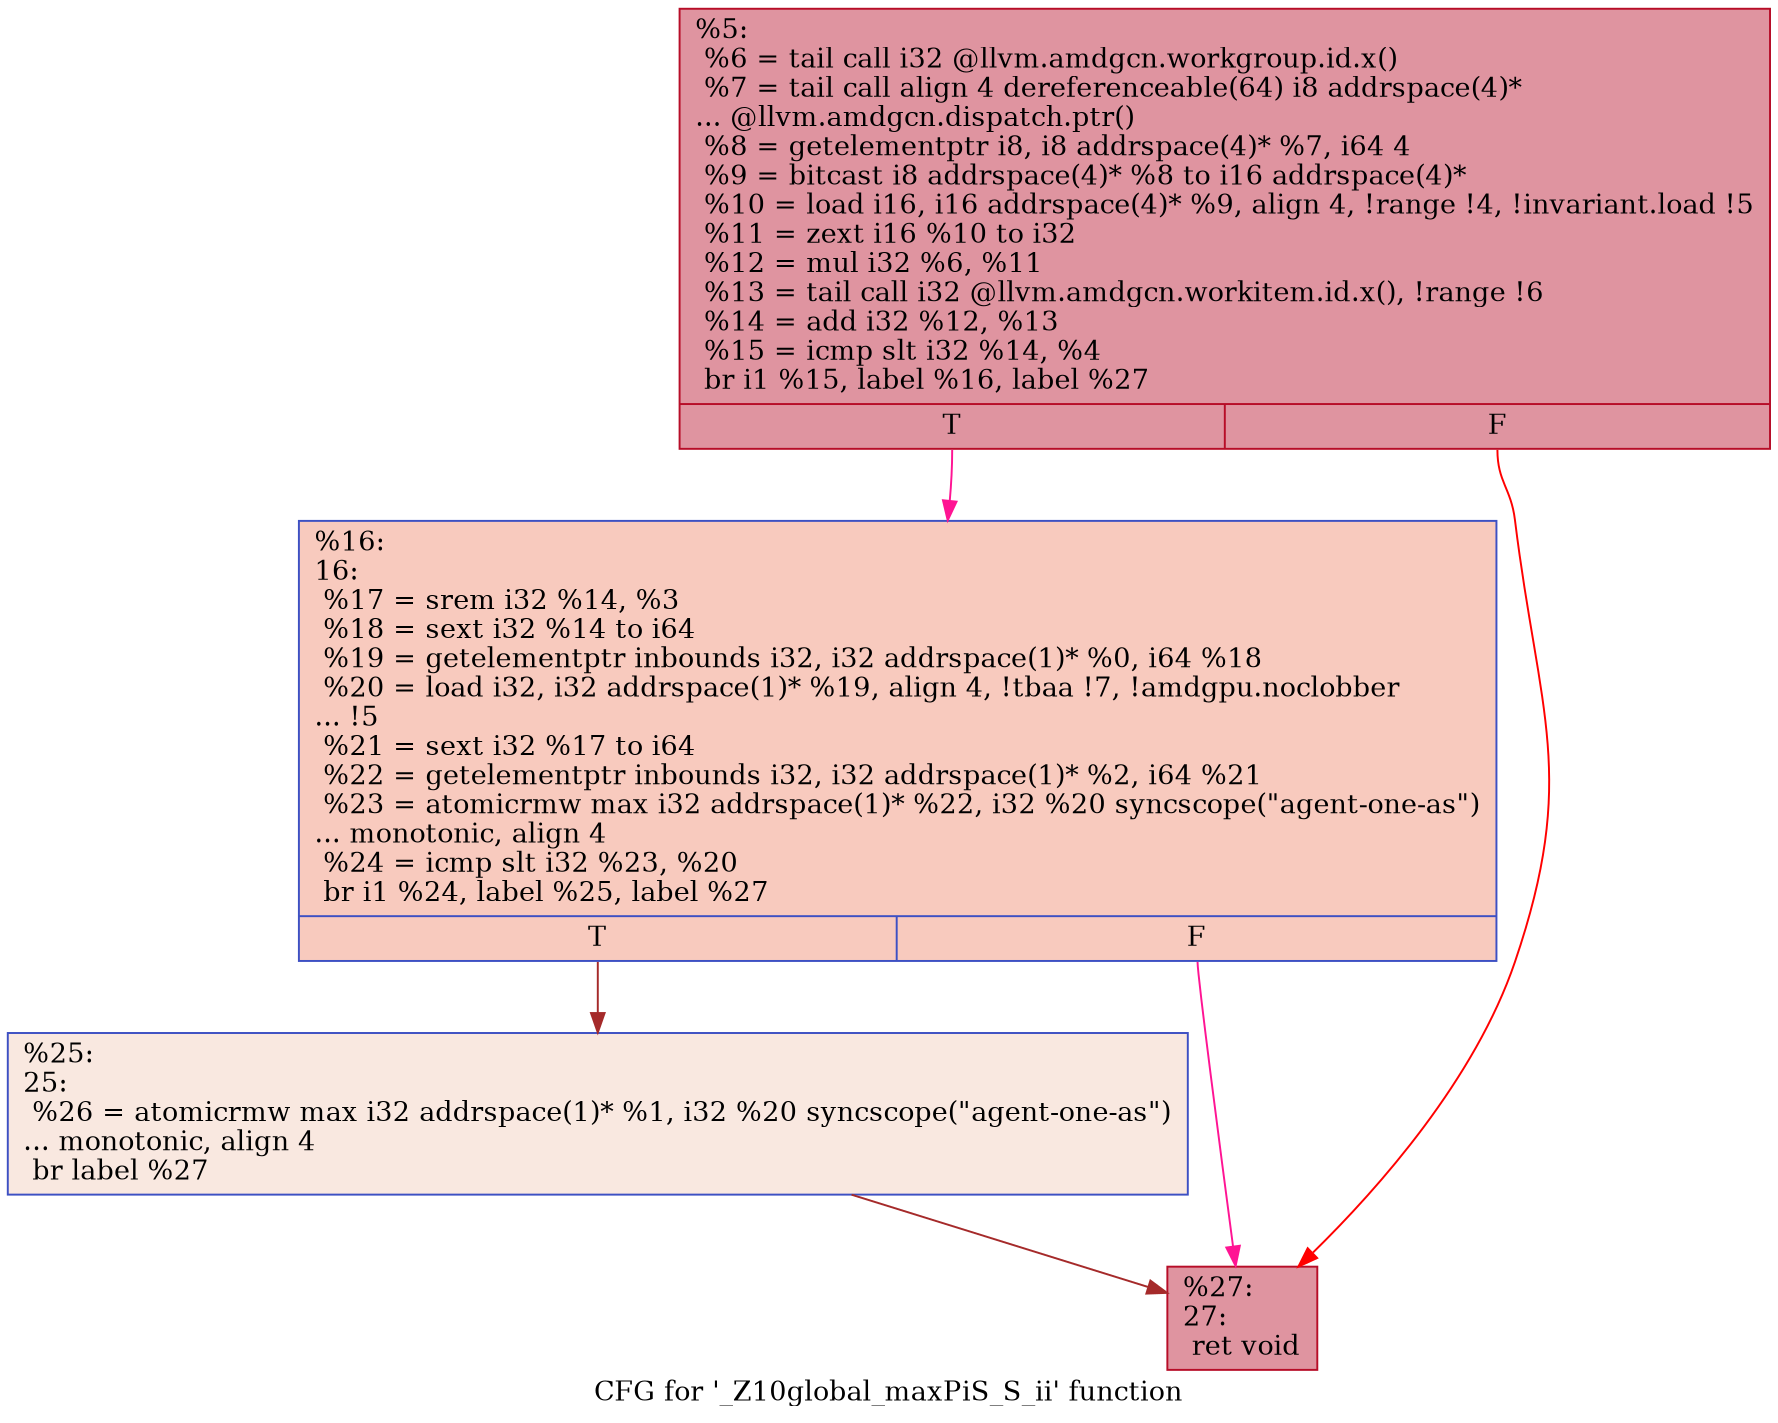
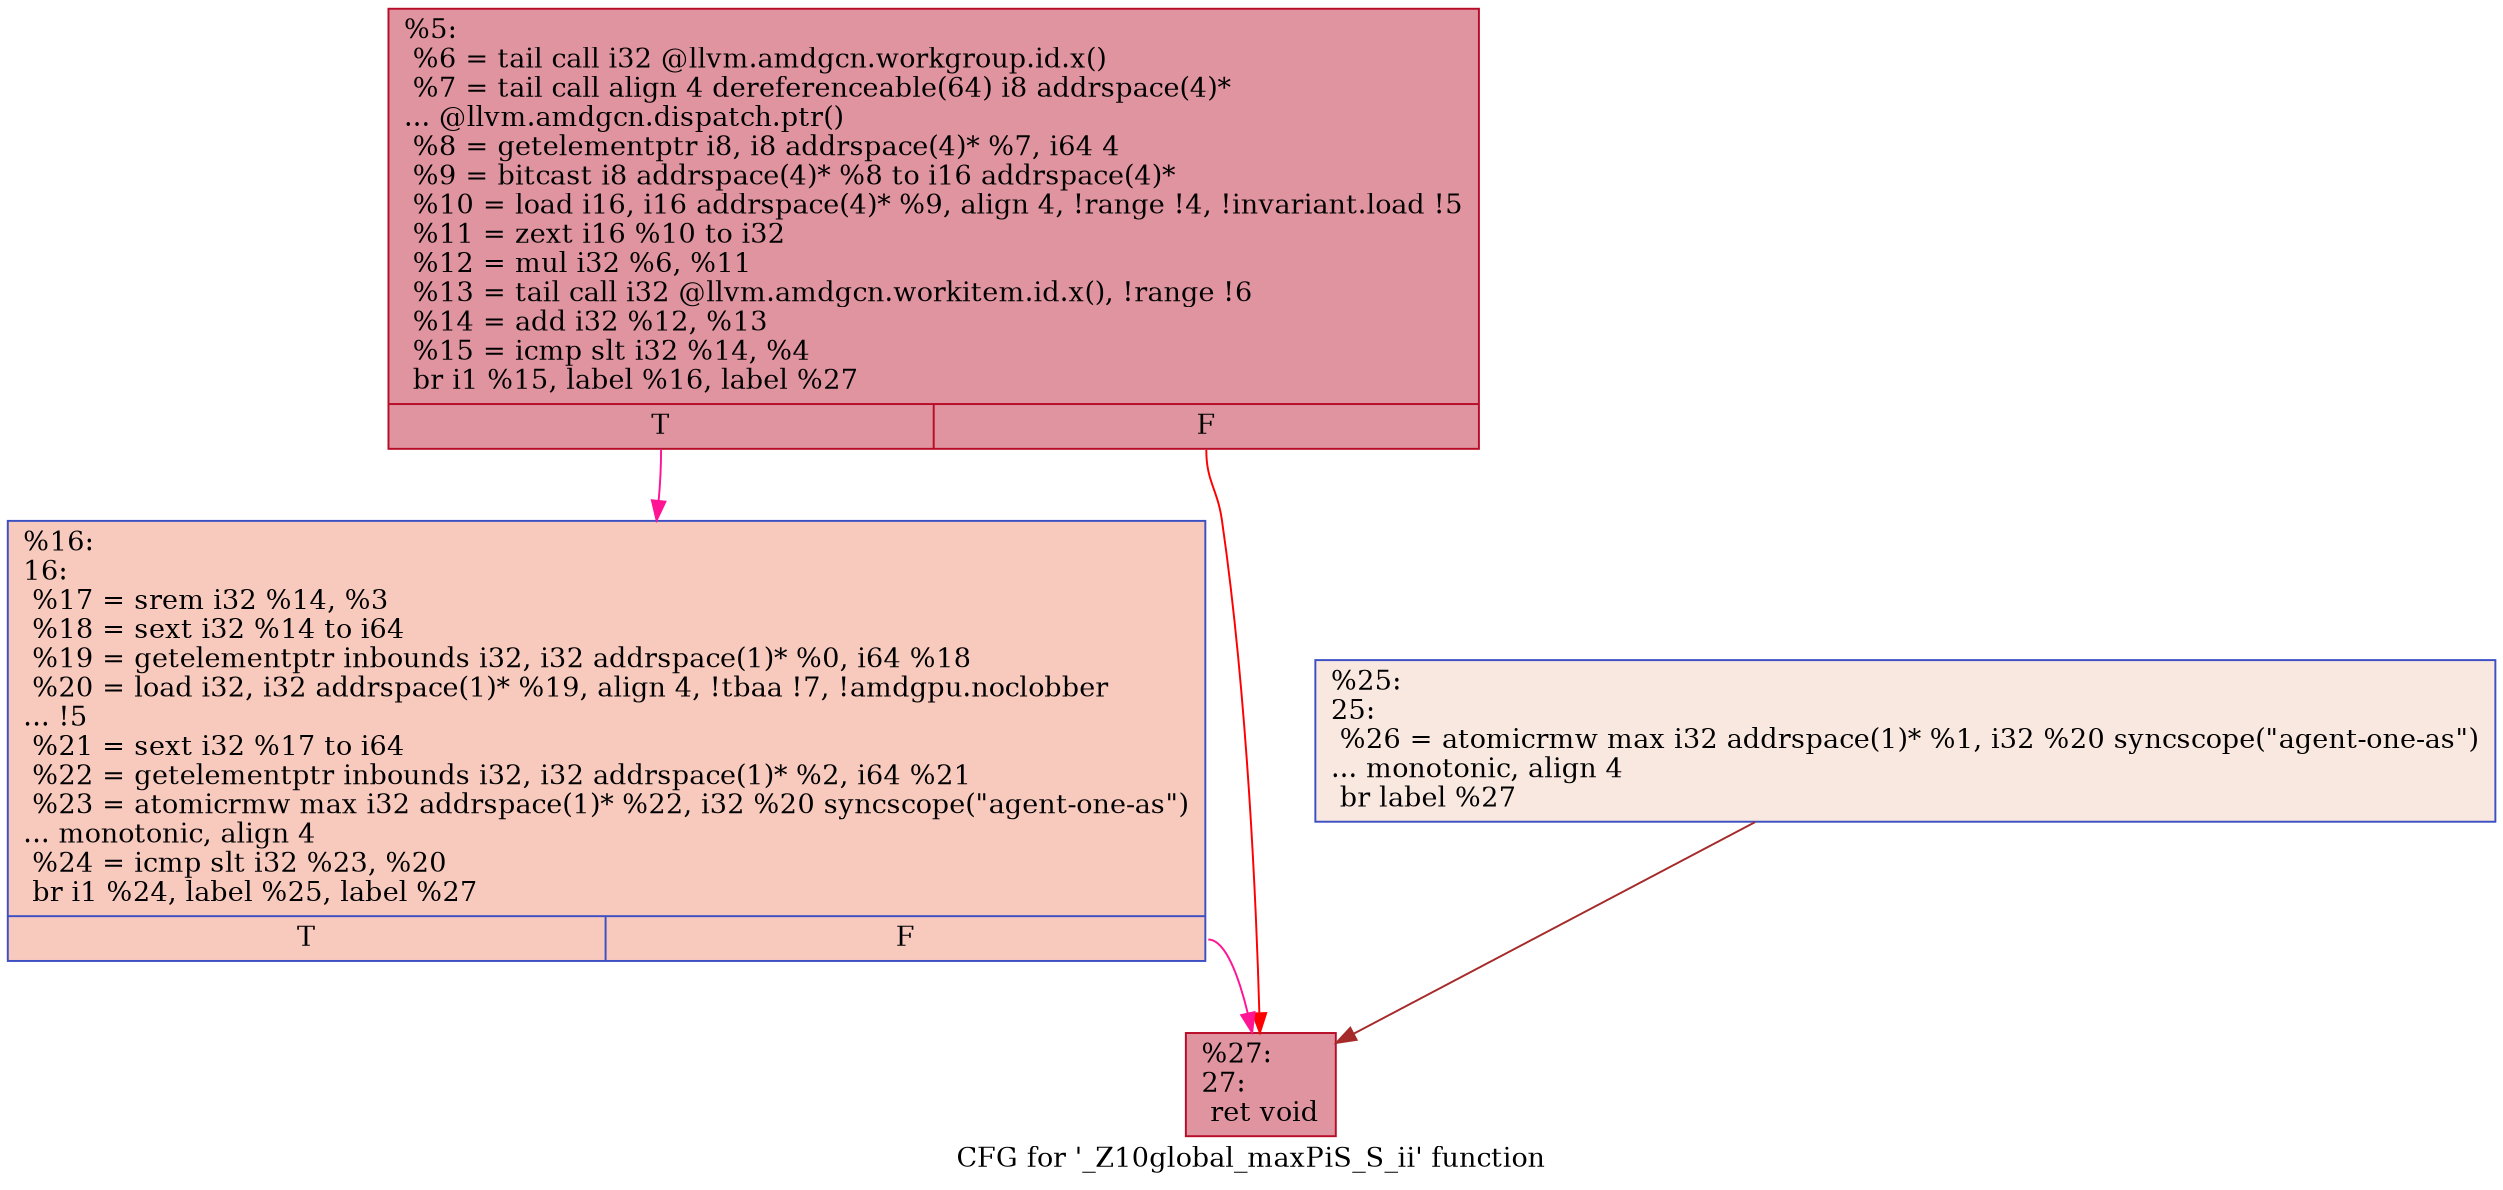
(598, 987) -> none
